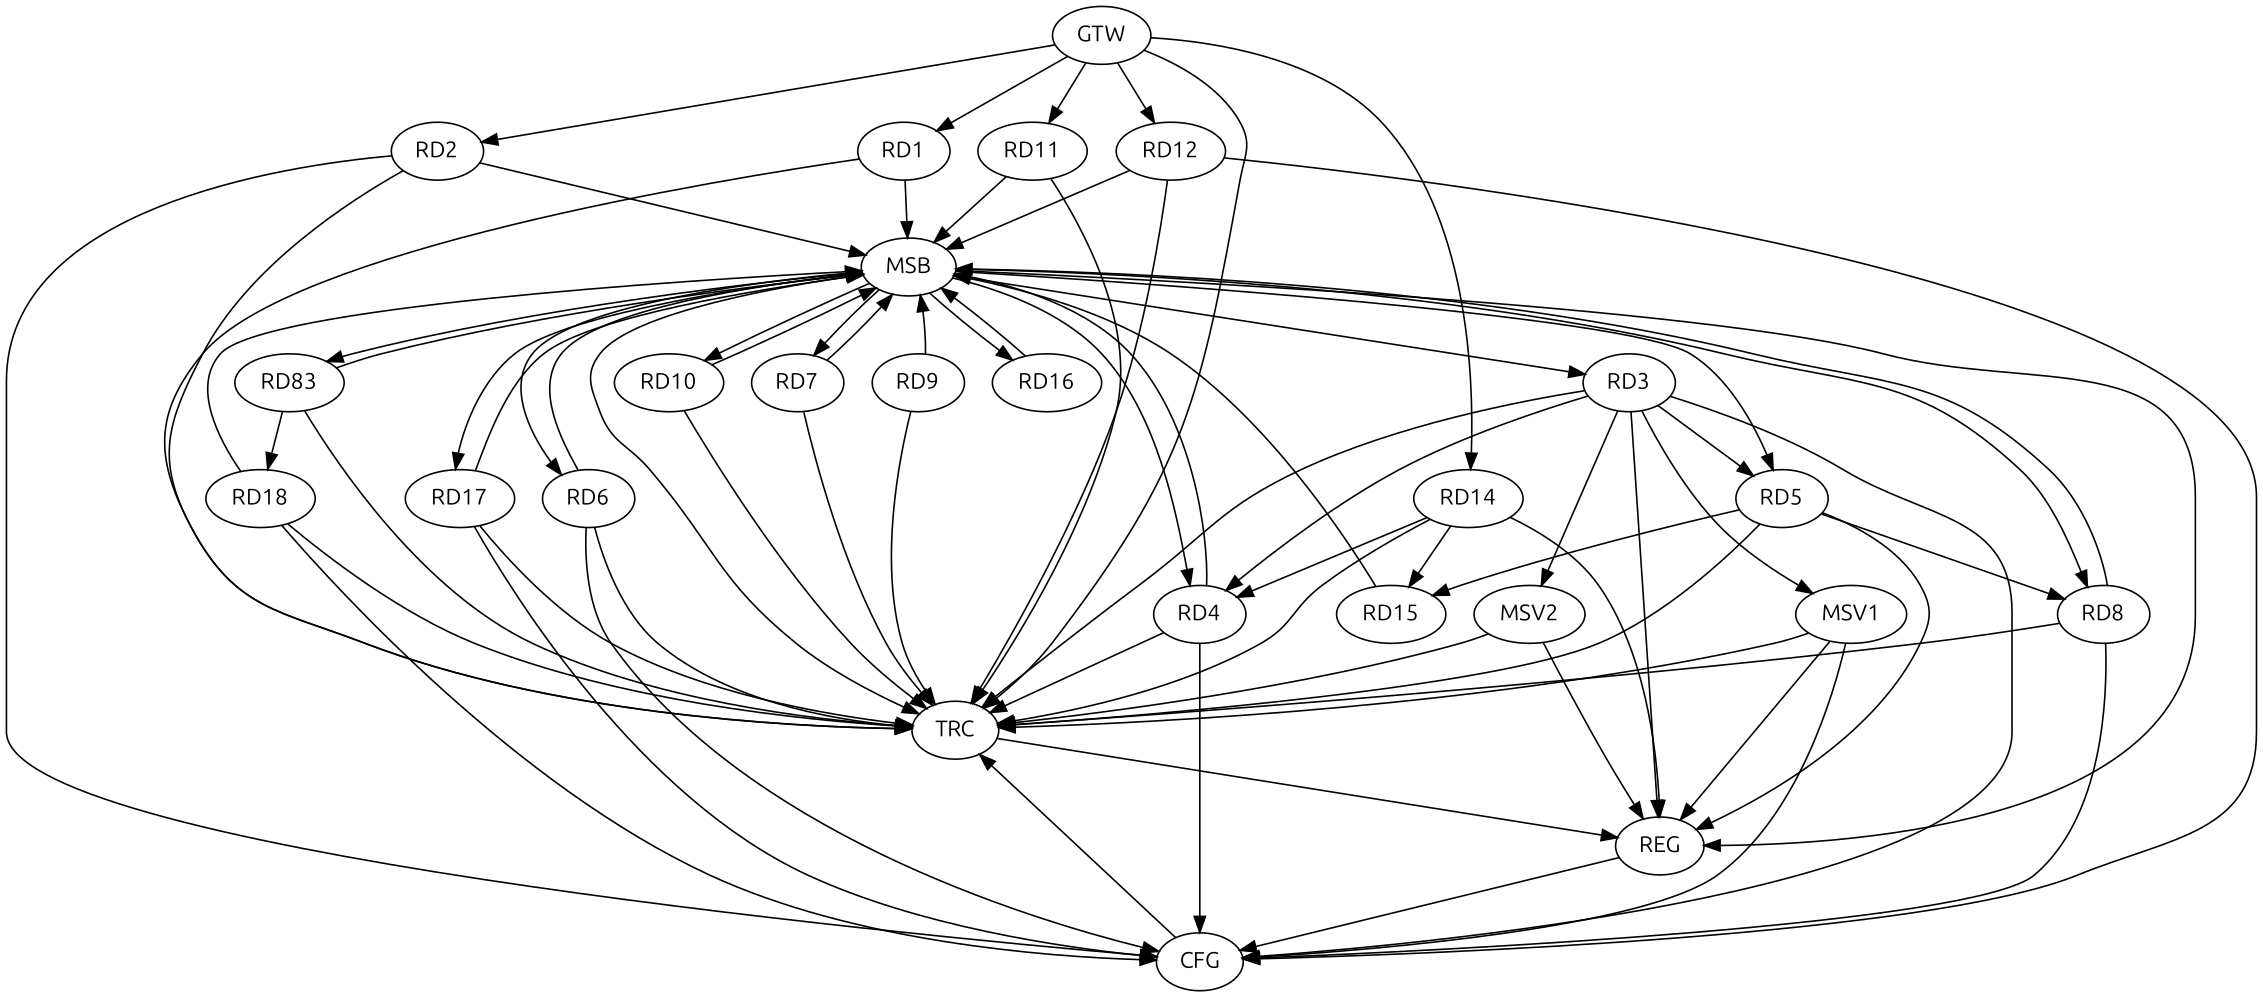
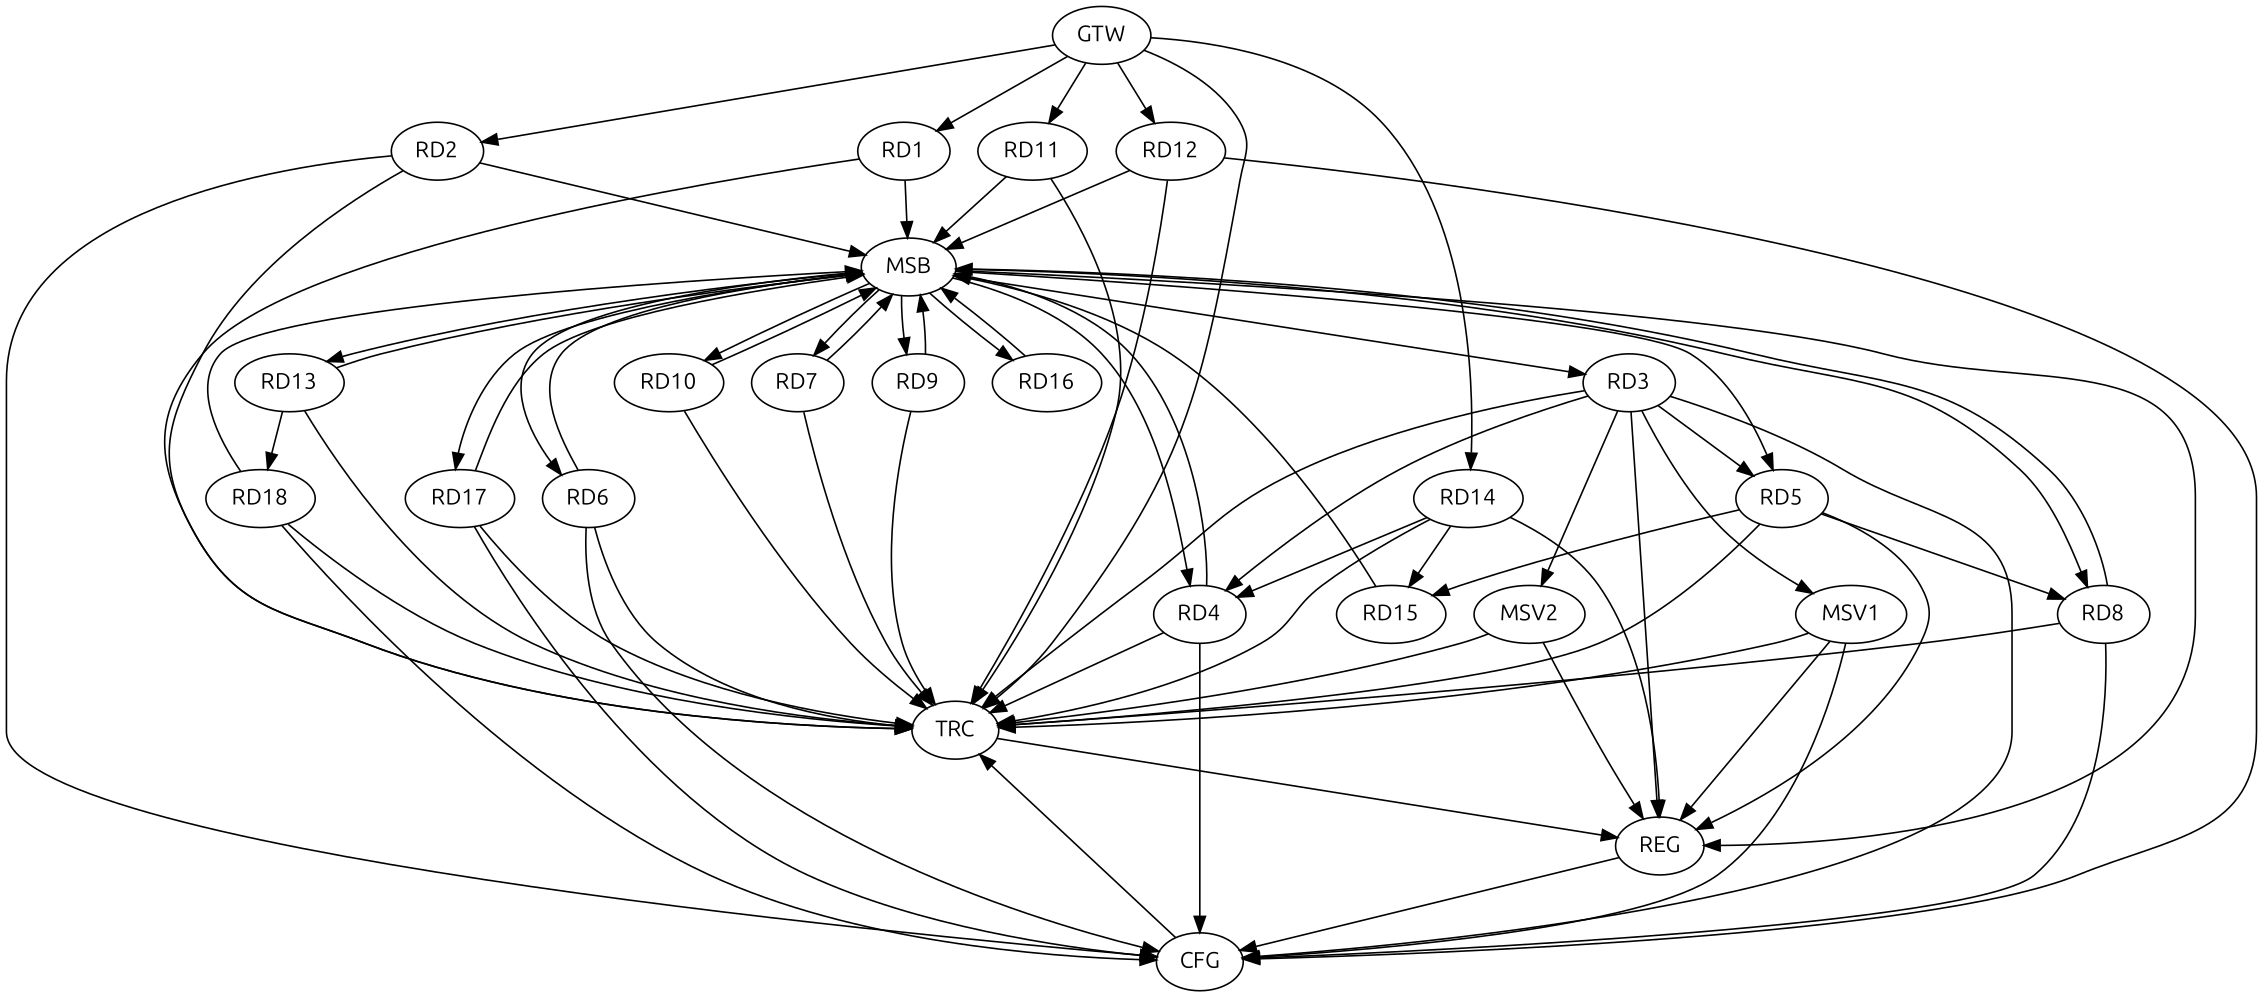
(290, 383) -> (290, 383)
(627, 448) -> (902, 317)
